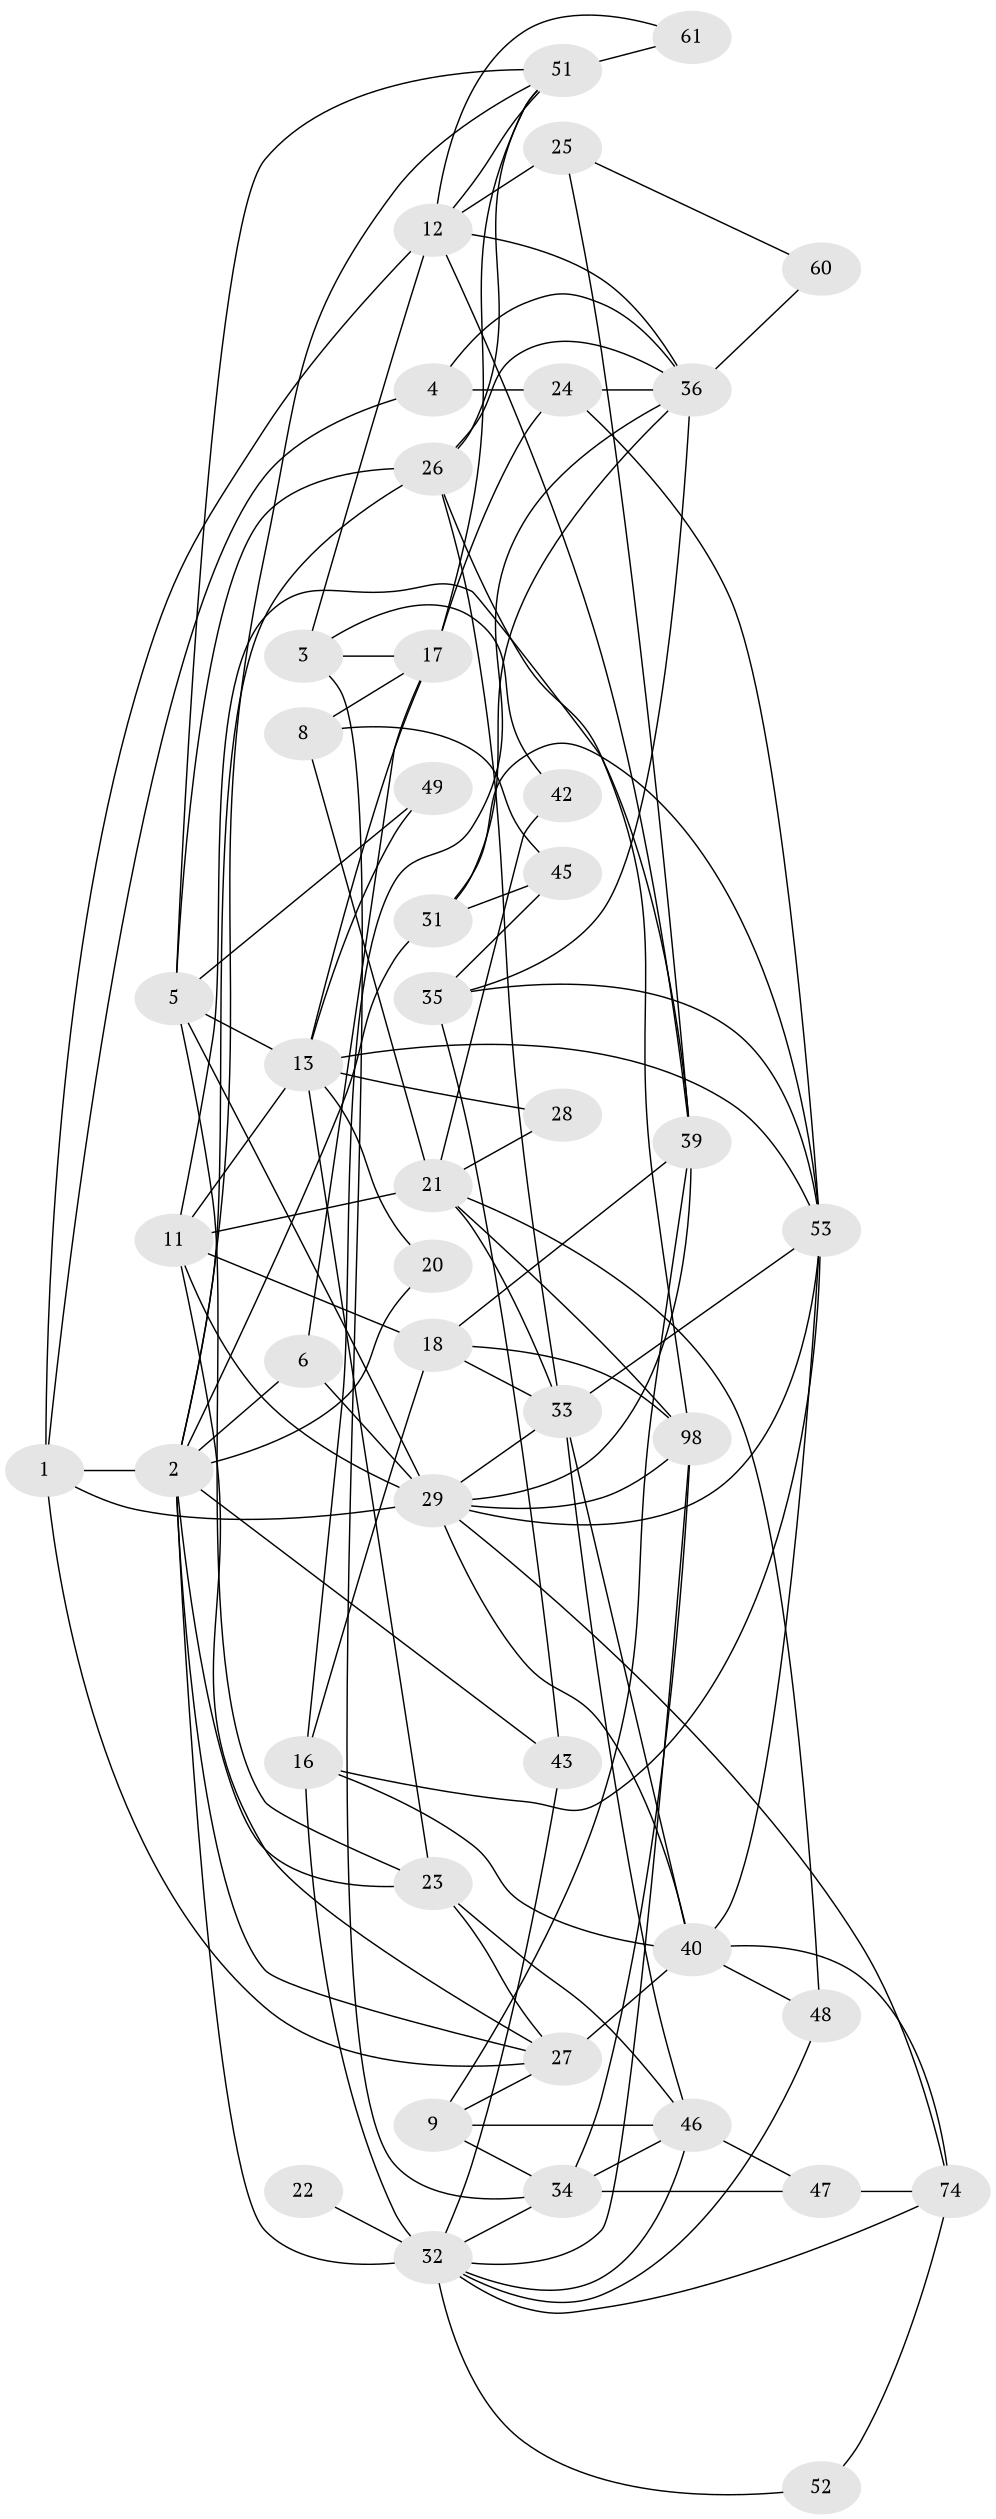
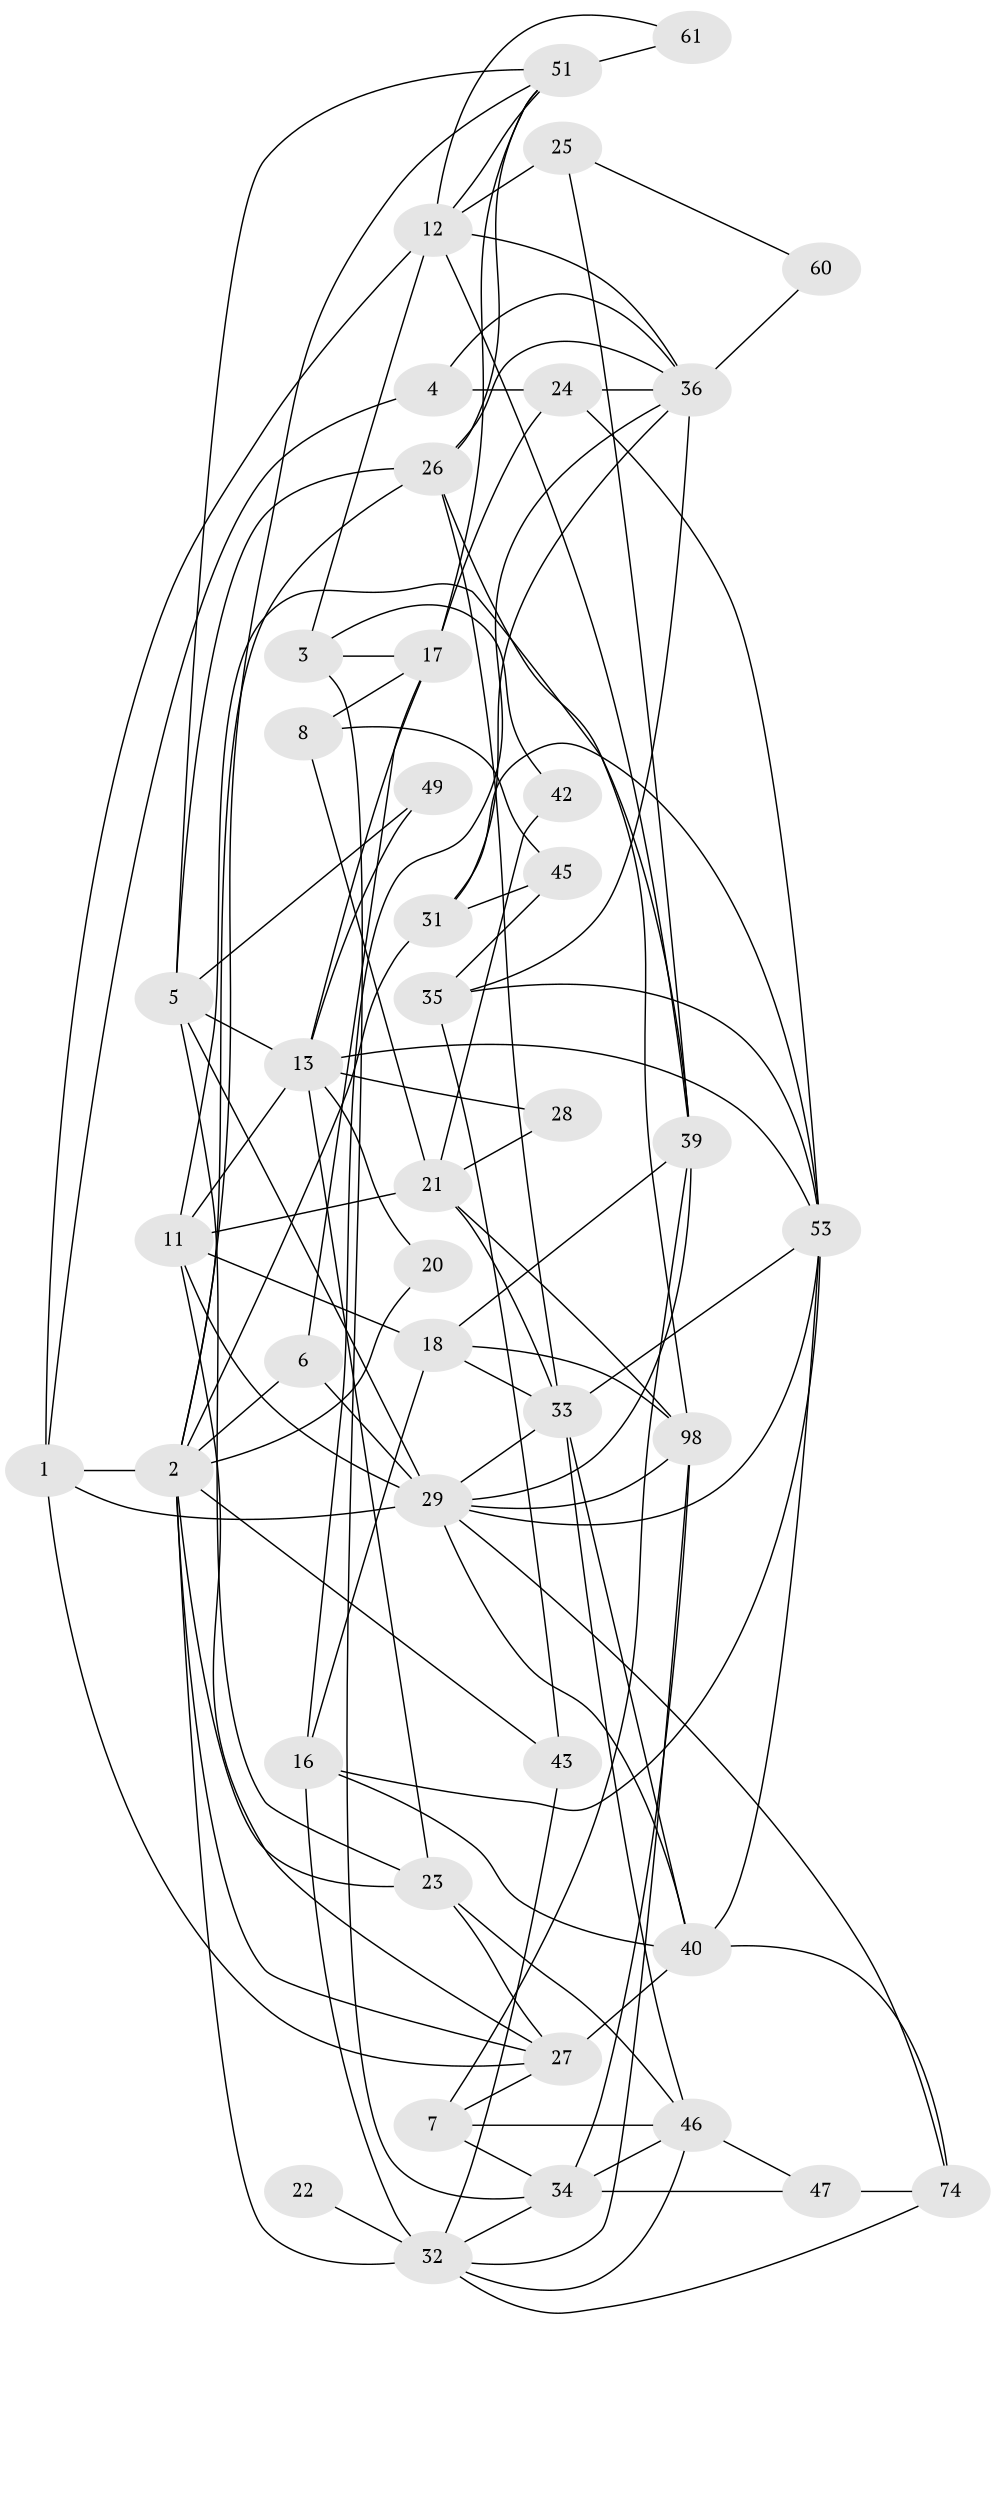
(822, 2016) -> none
(433, 2125) -> (433, 2125)
(822, 2488) -> none
